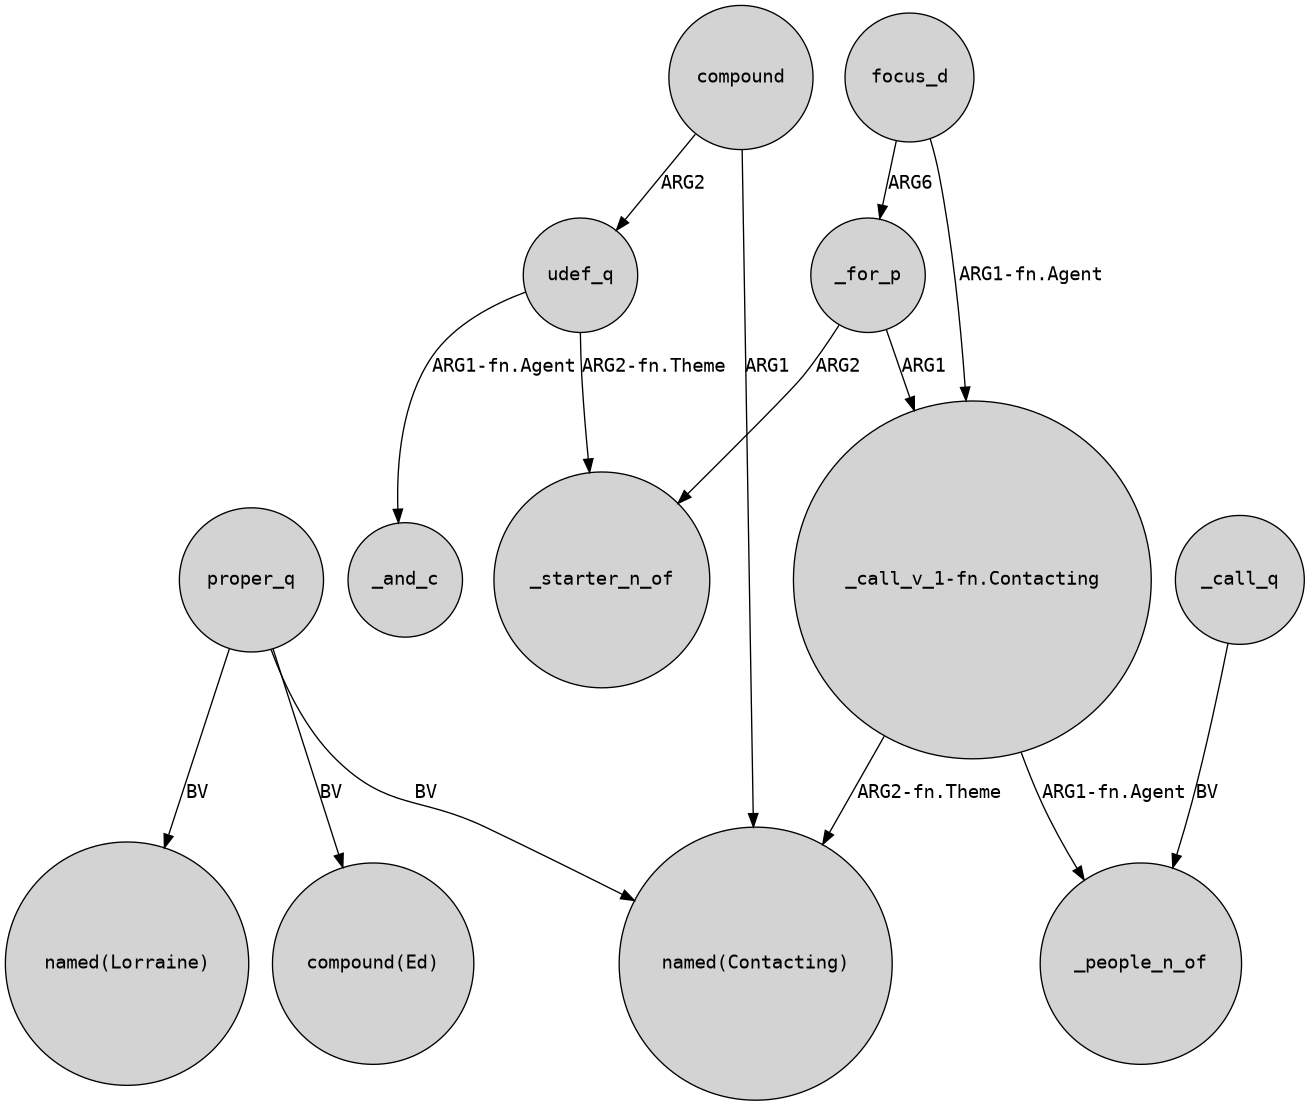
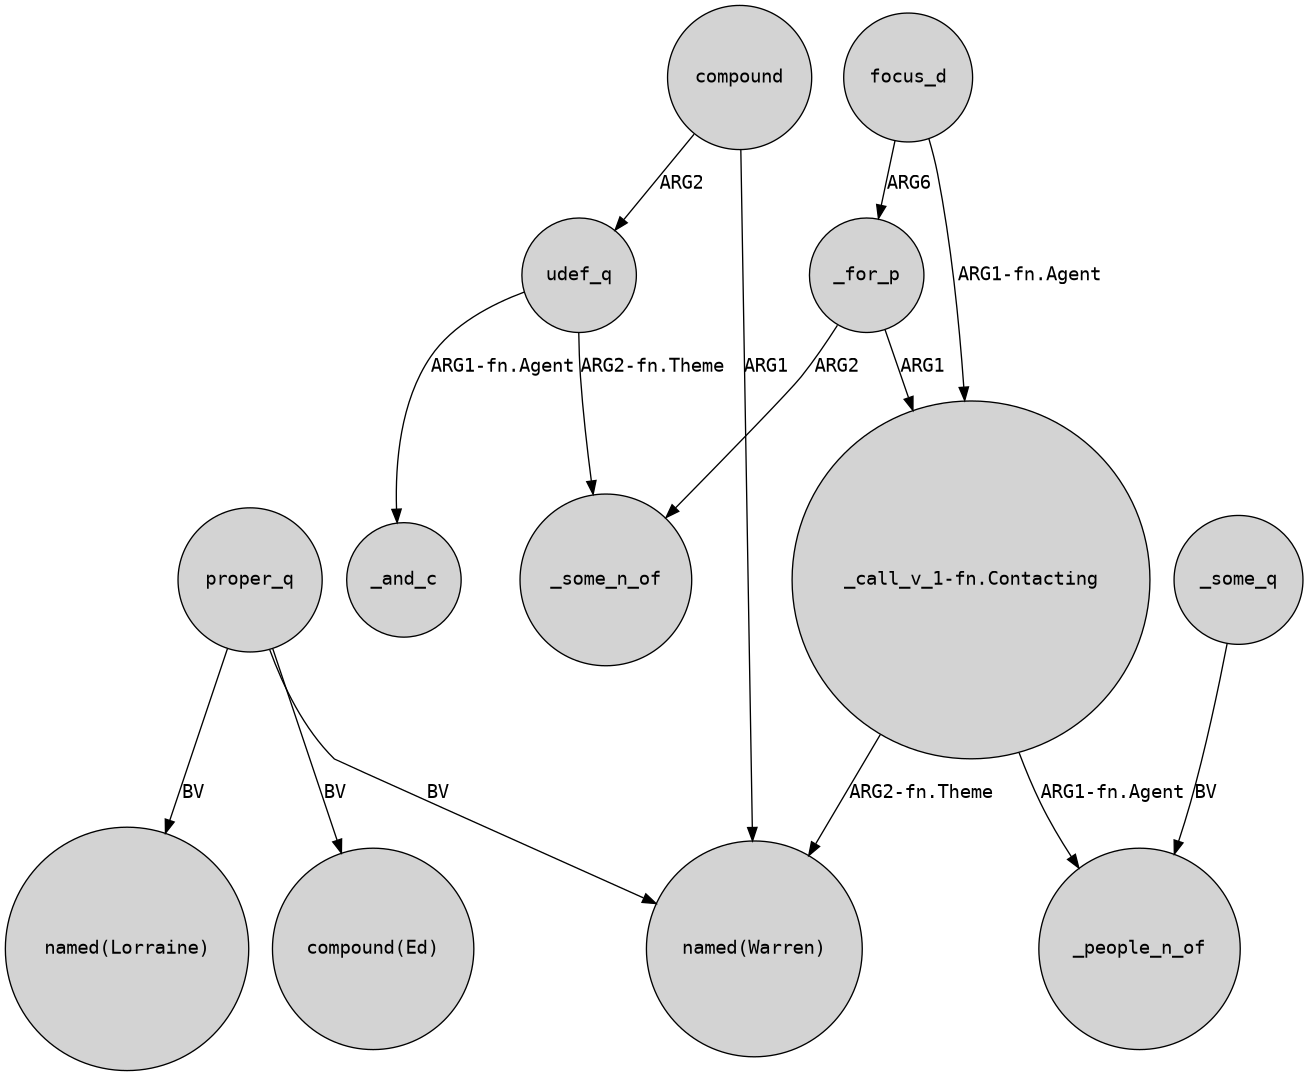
(602, 580) -> (606, 580)
(1240, 580) -> (1239, 580)
(756, 964) -> (754, 949)
